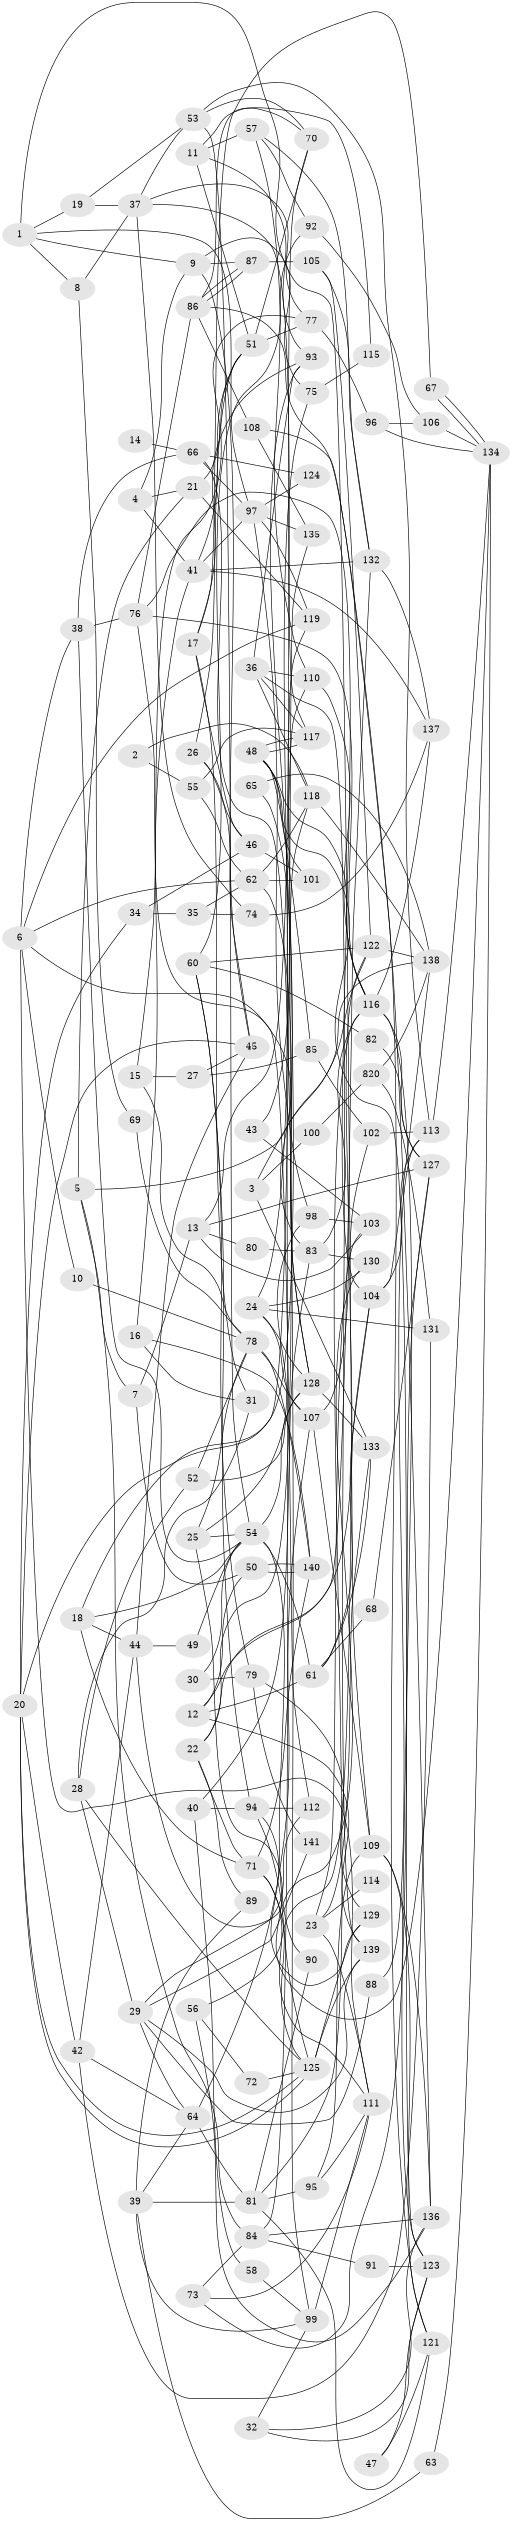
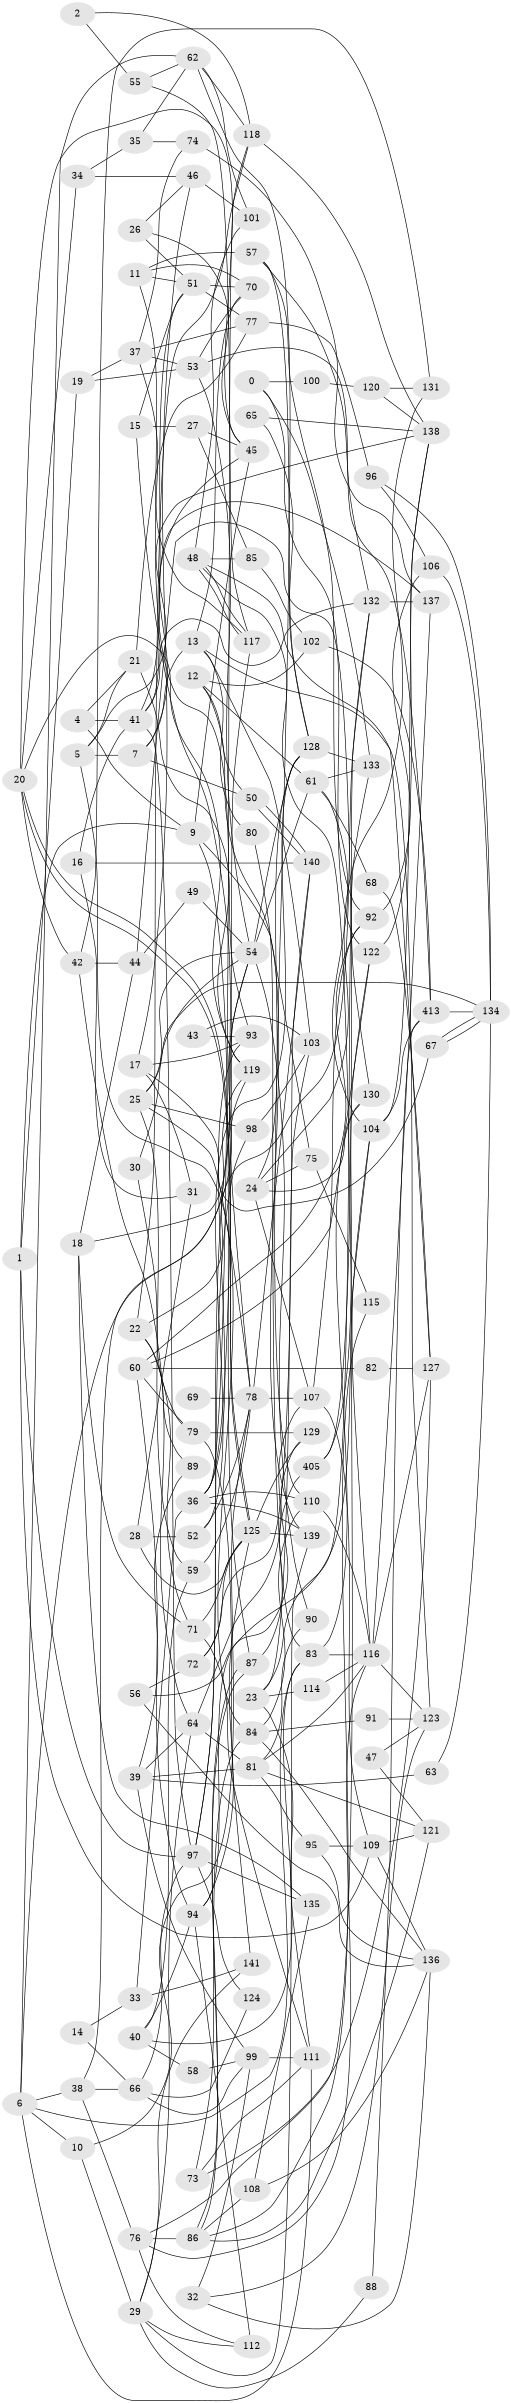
(312, 262) -> (312, 1467)
(78, 289) -> none
(372, 1075) -> (372, 388)
(431, 1131) -> (431, 1012)
(348, 1184) -> (332, 1155)
(252, 1190) -> (252, 382)
(159, 1353) -> (180, 513)
none -> (193, 1571)
none -> (340, 1673)
(286, 1719) -> (292, 1096)
(107, 1901) -> (107, 2230)
none -> (135, 1999)
(344, 2147) -> (343, 1919)
